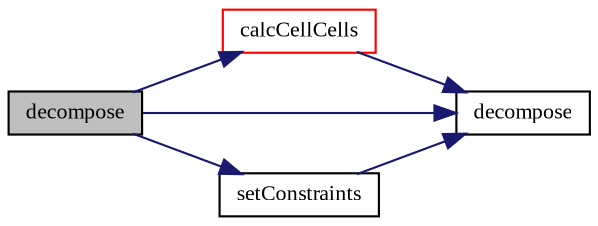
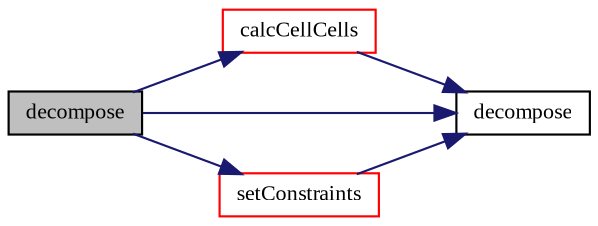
(299, 195) -> (299, 195)
